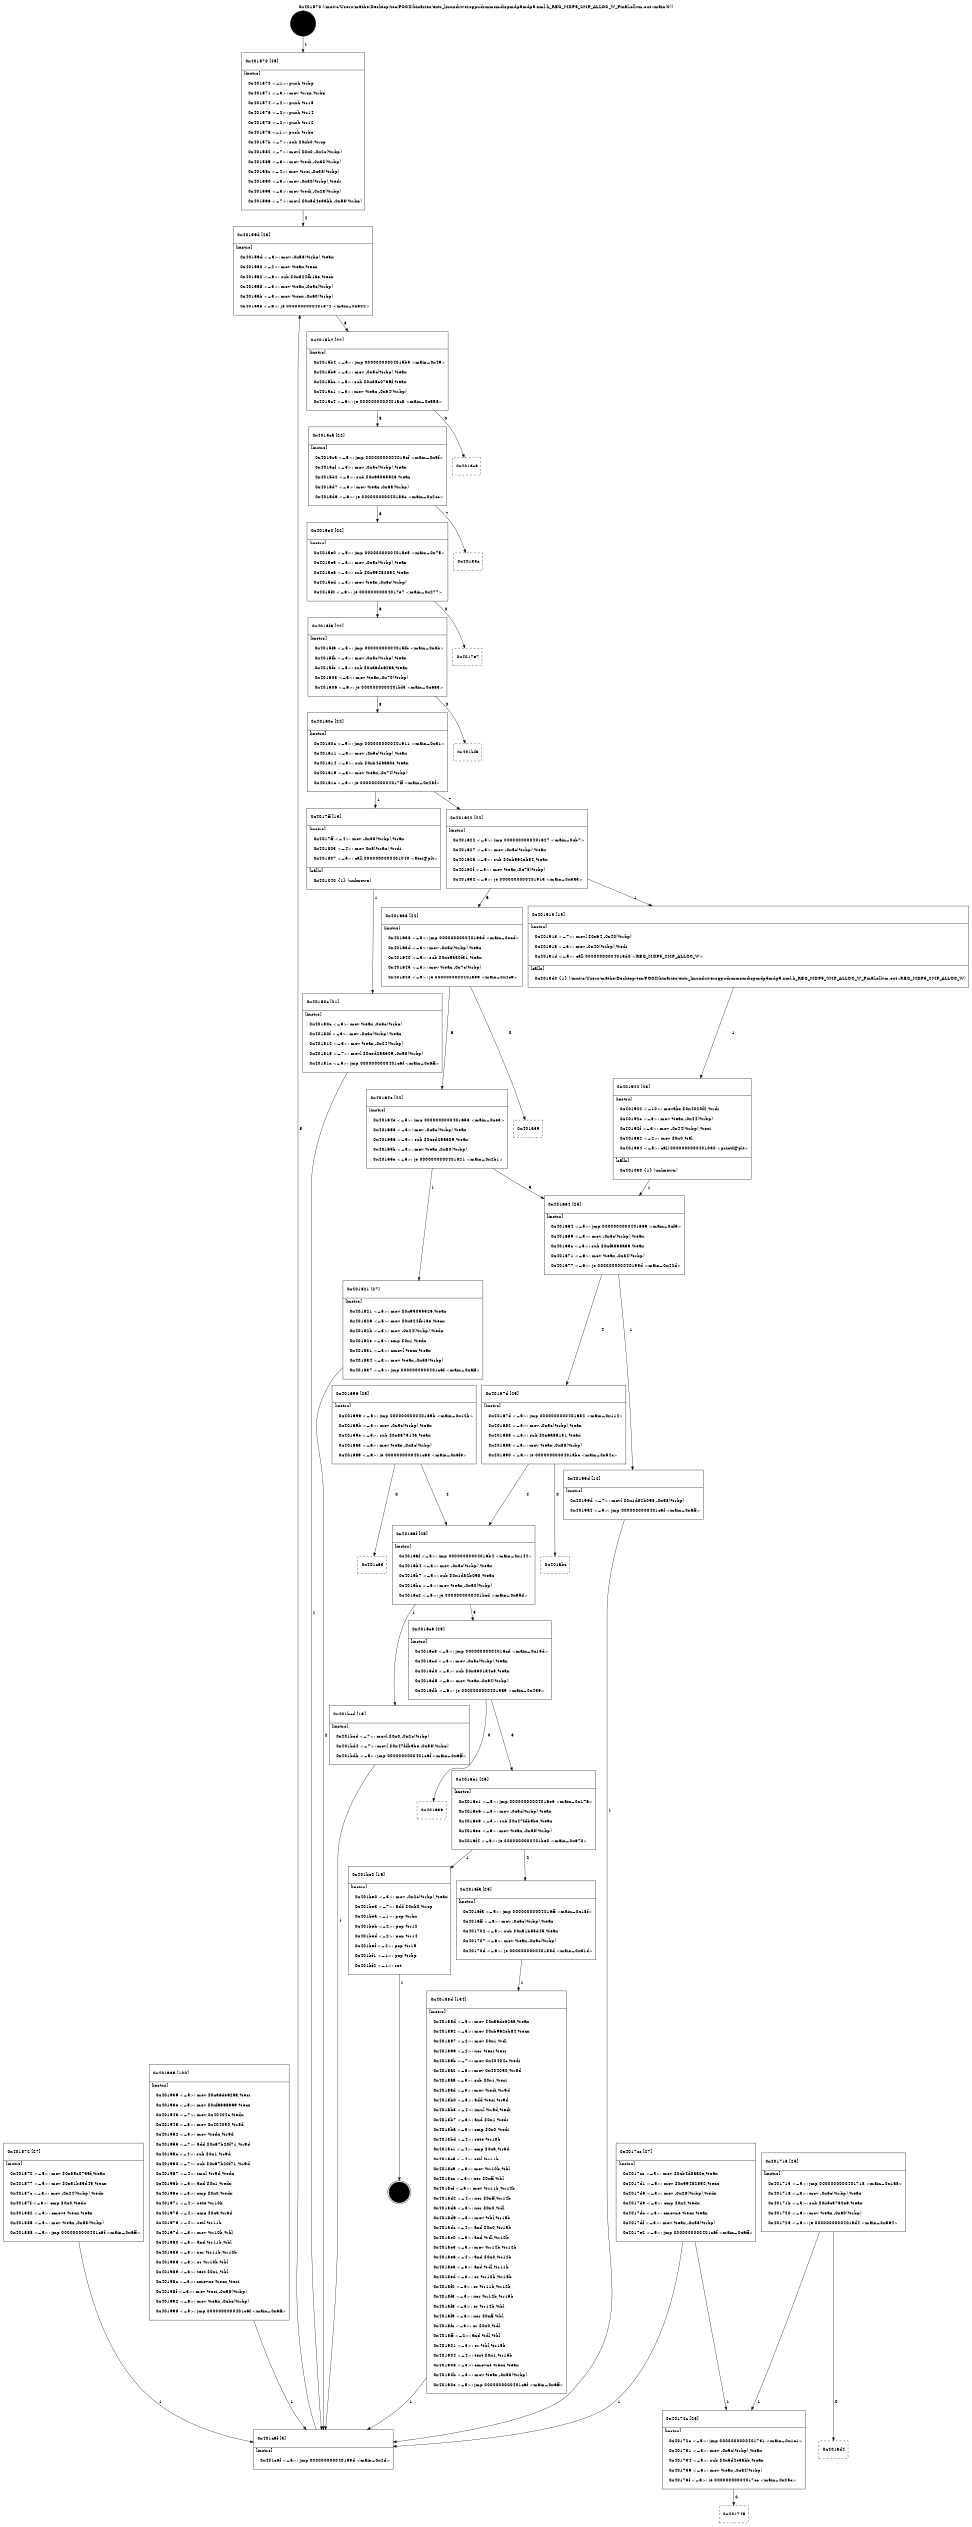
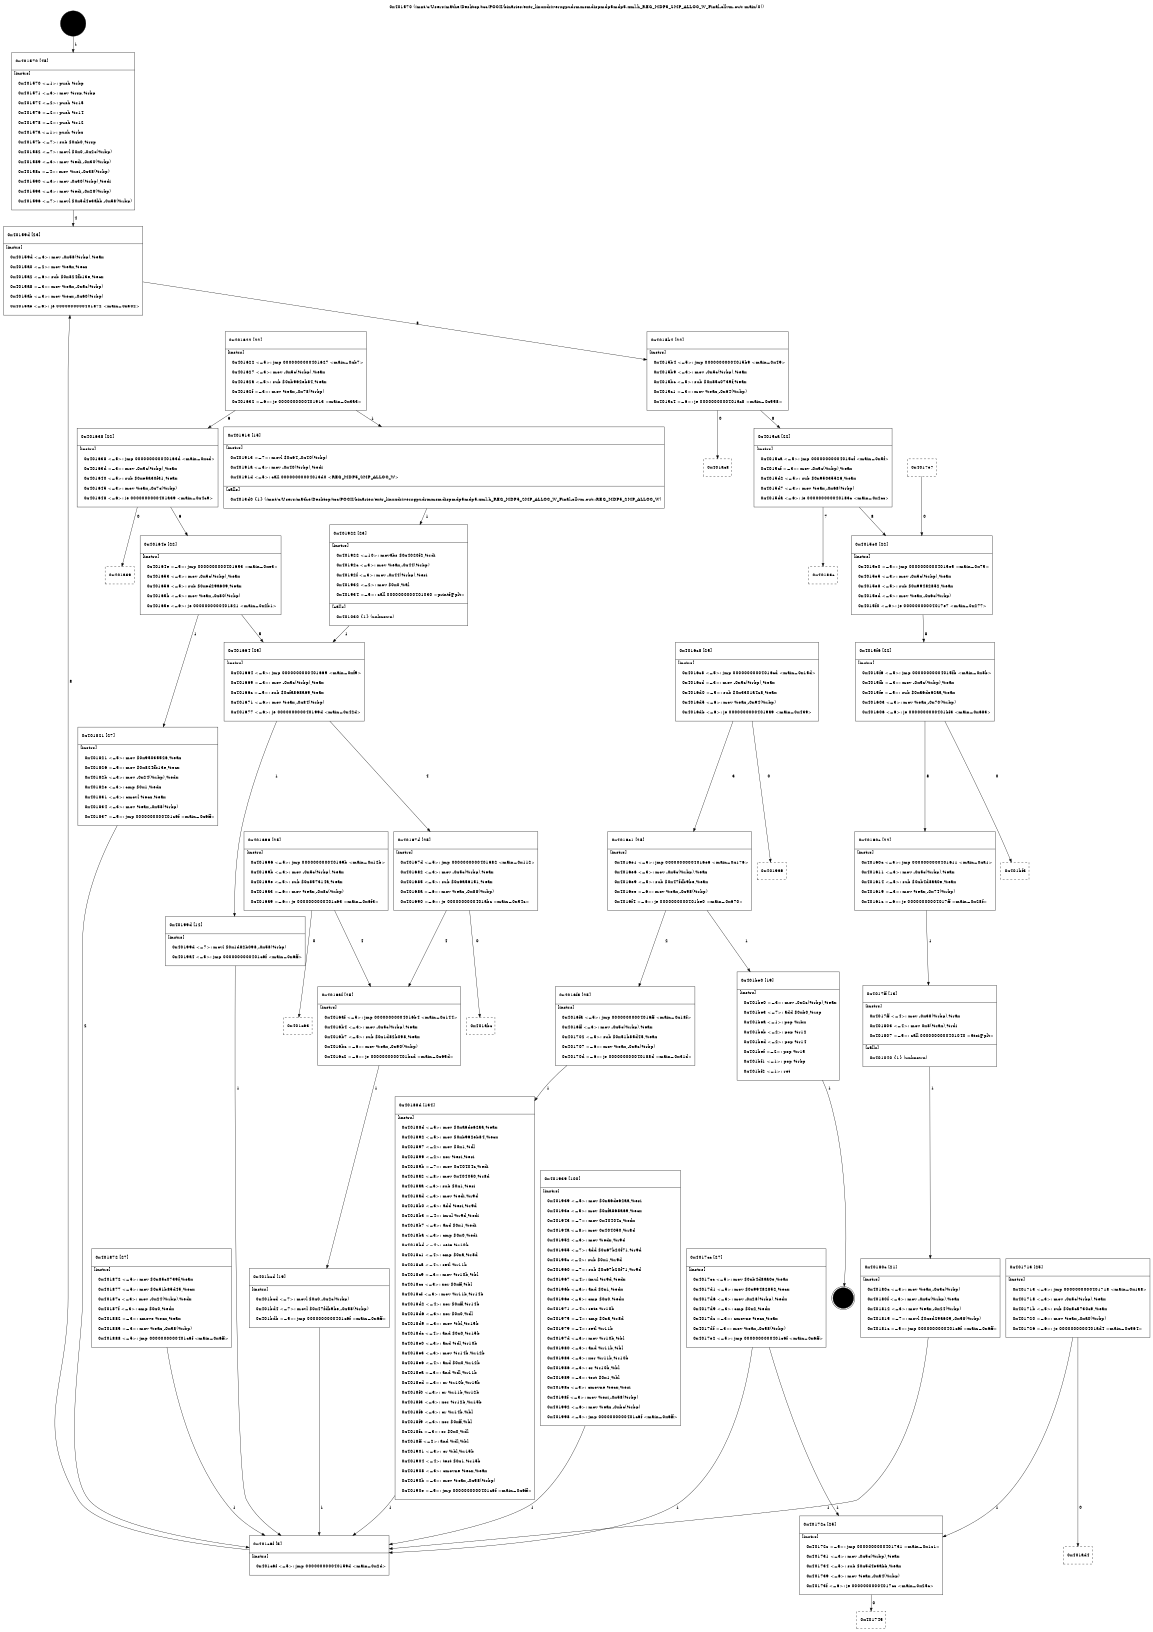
(452, 621) -> (922, 504)
(446, 800) -> none
(471, 1611) -> none
